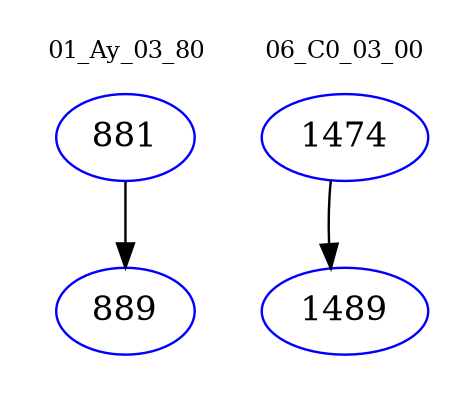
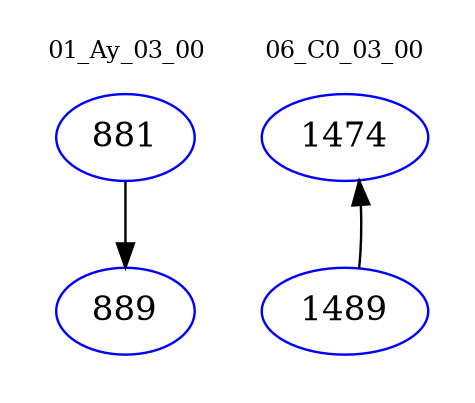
(127, 52) -> (127, 52)
(329, 212) -> (361, 237)
